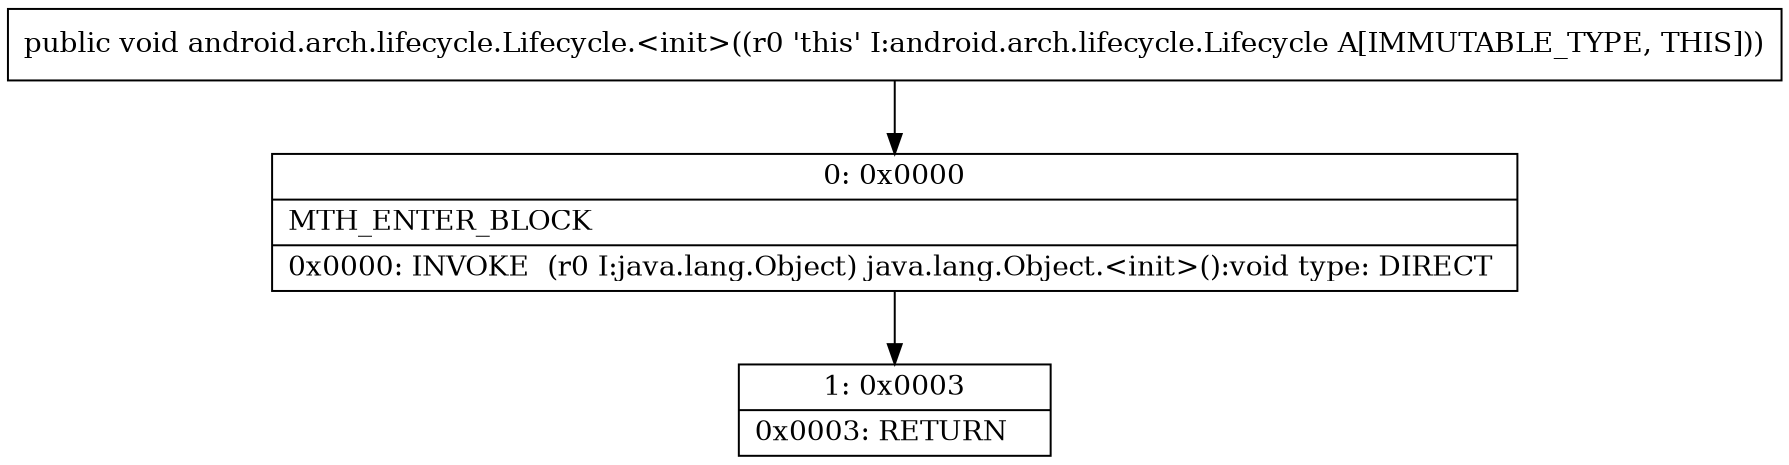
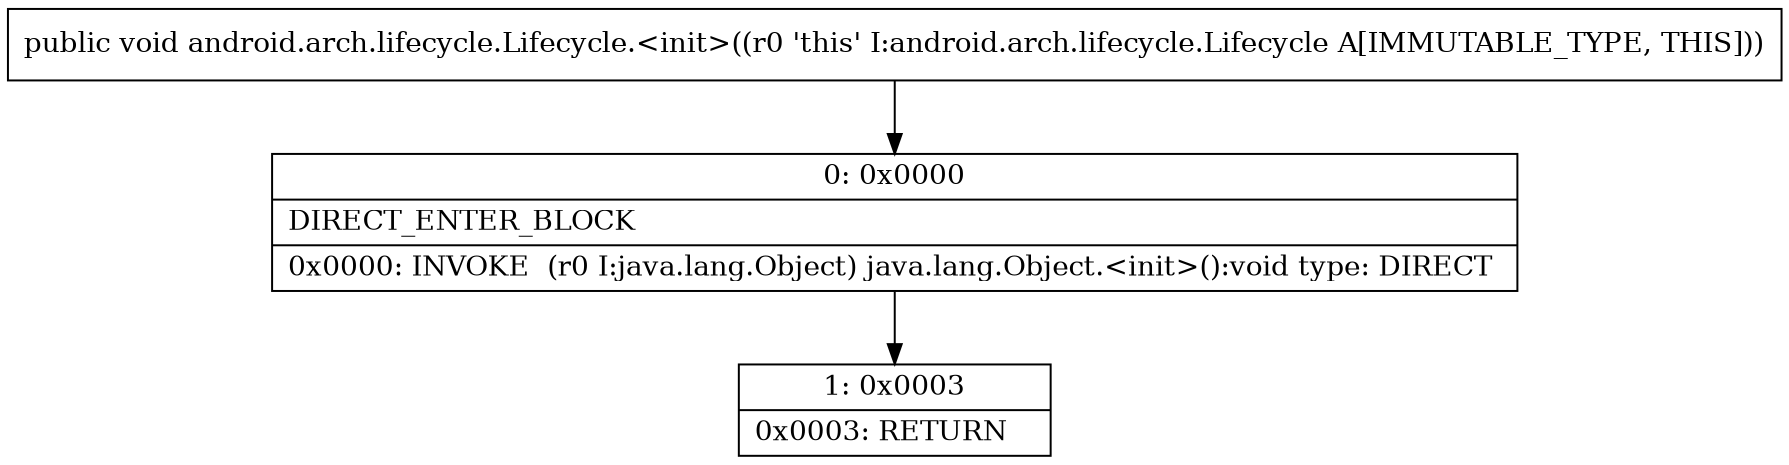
(441, 221) -> (462, 221)
